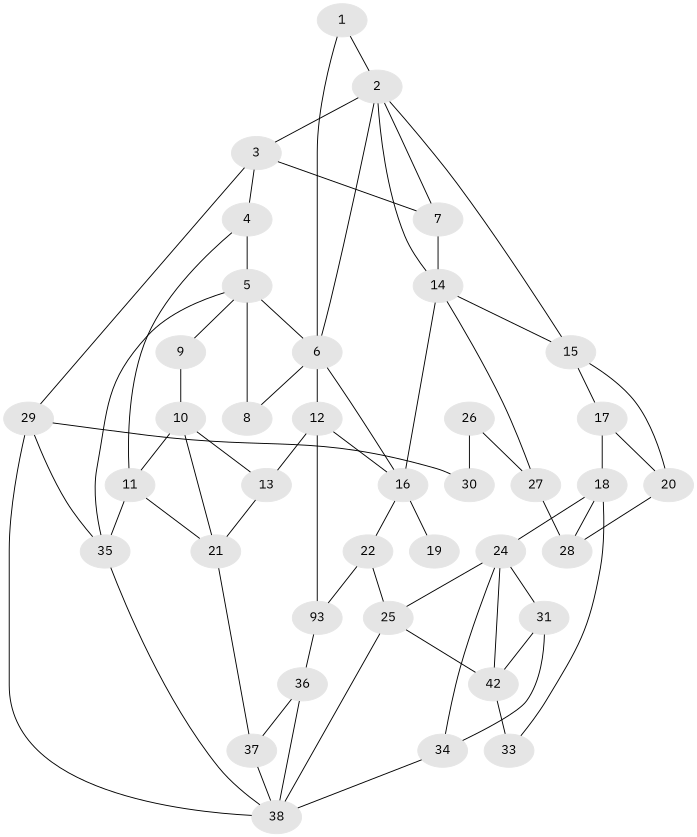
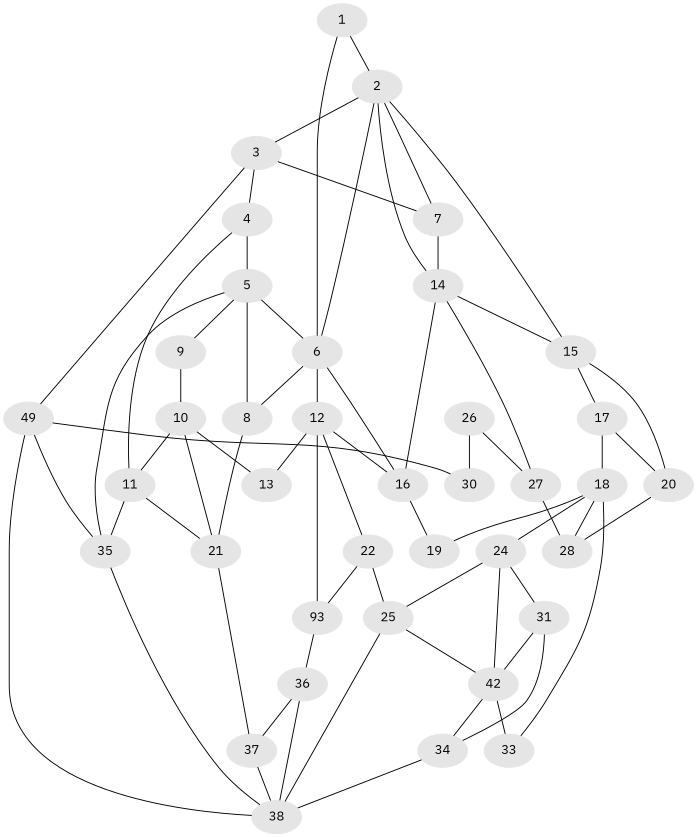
(29, 419) -> (29, 419)
(241, 518) -> (229, 485)
(385, 518) -> (343, 485)
none -> (518, 518)
(466, 650) -> (468, 718)
